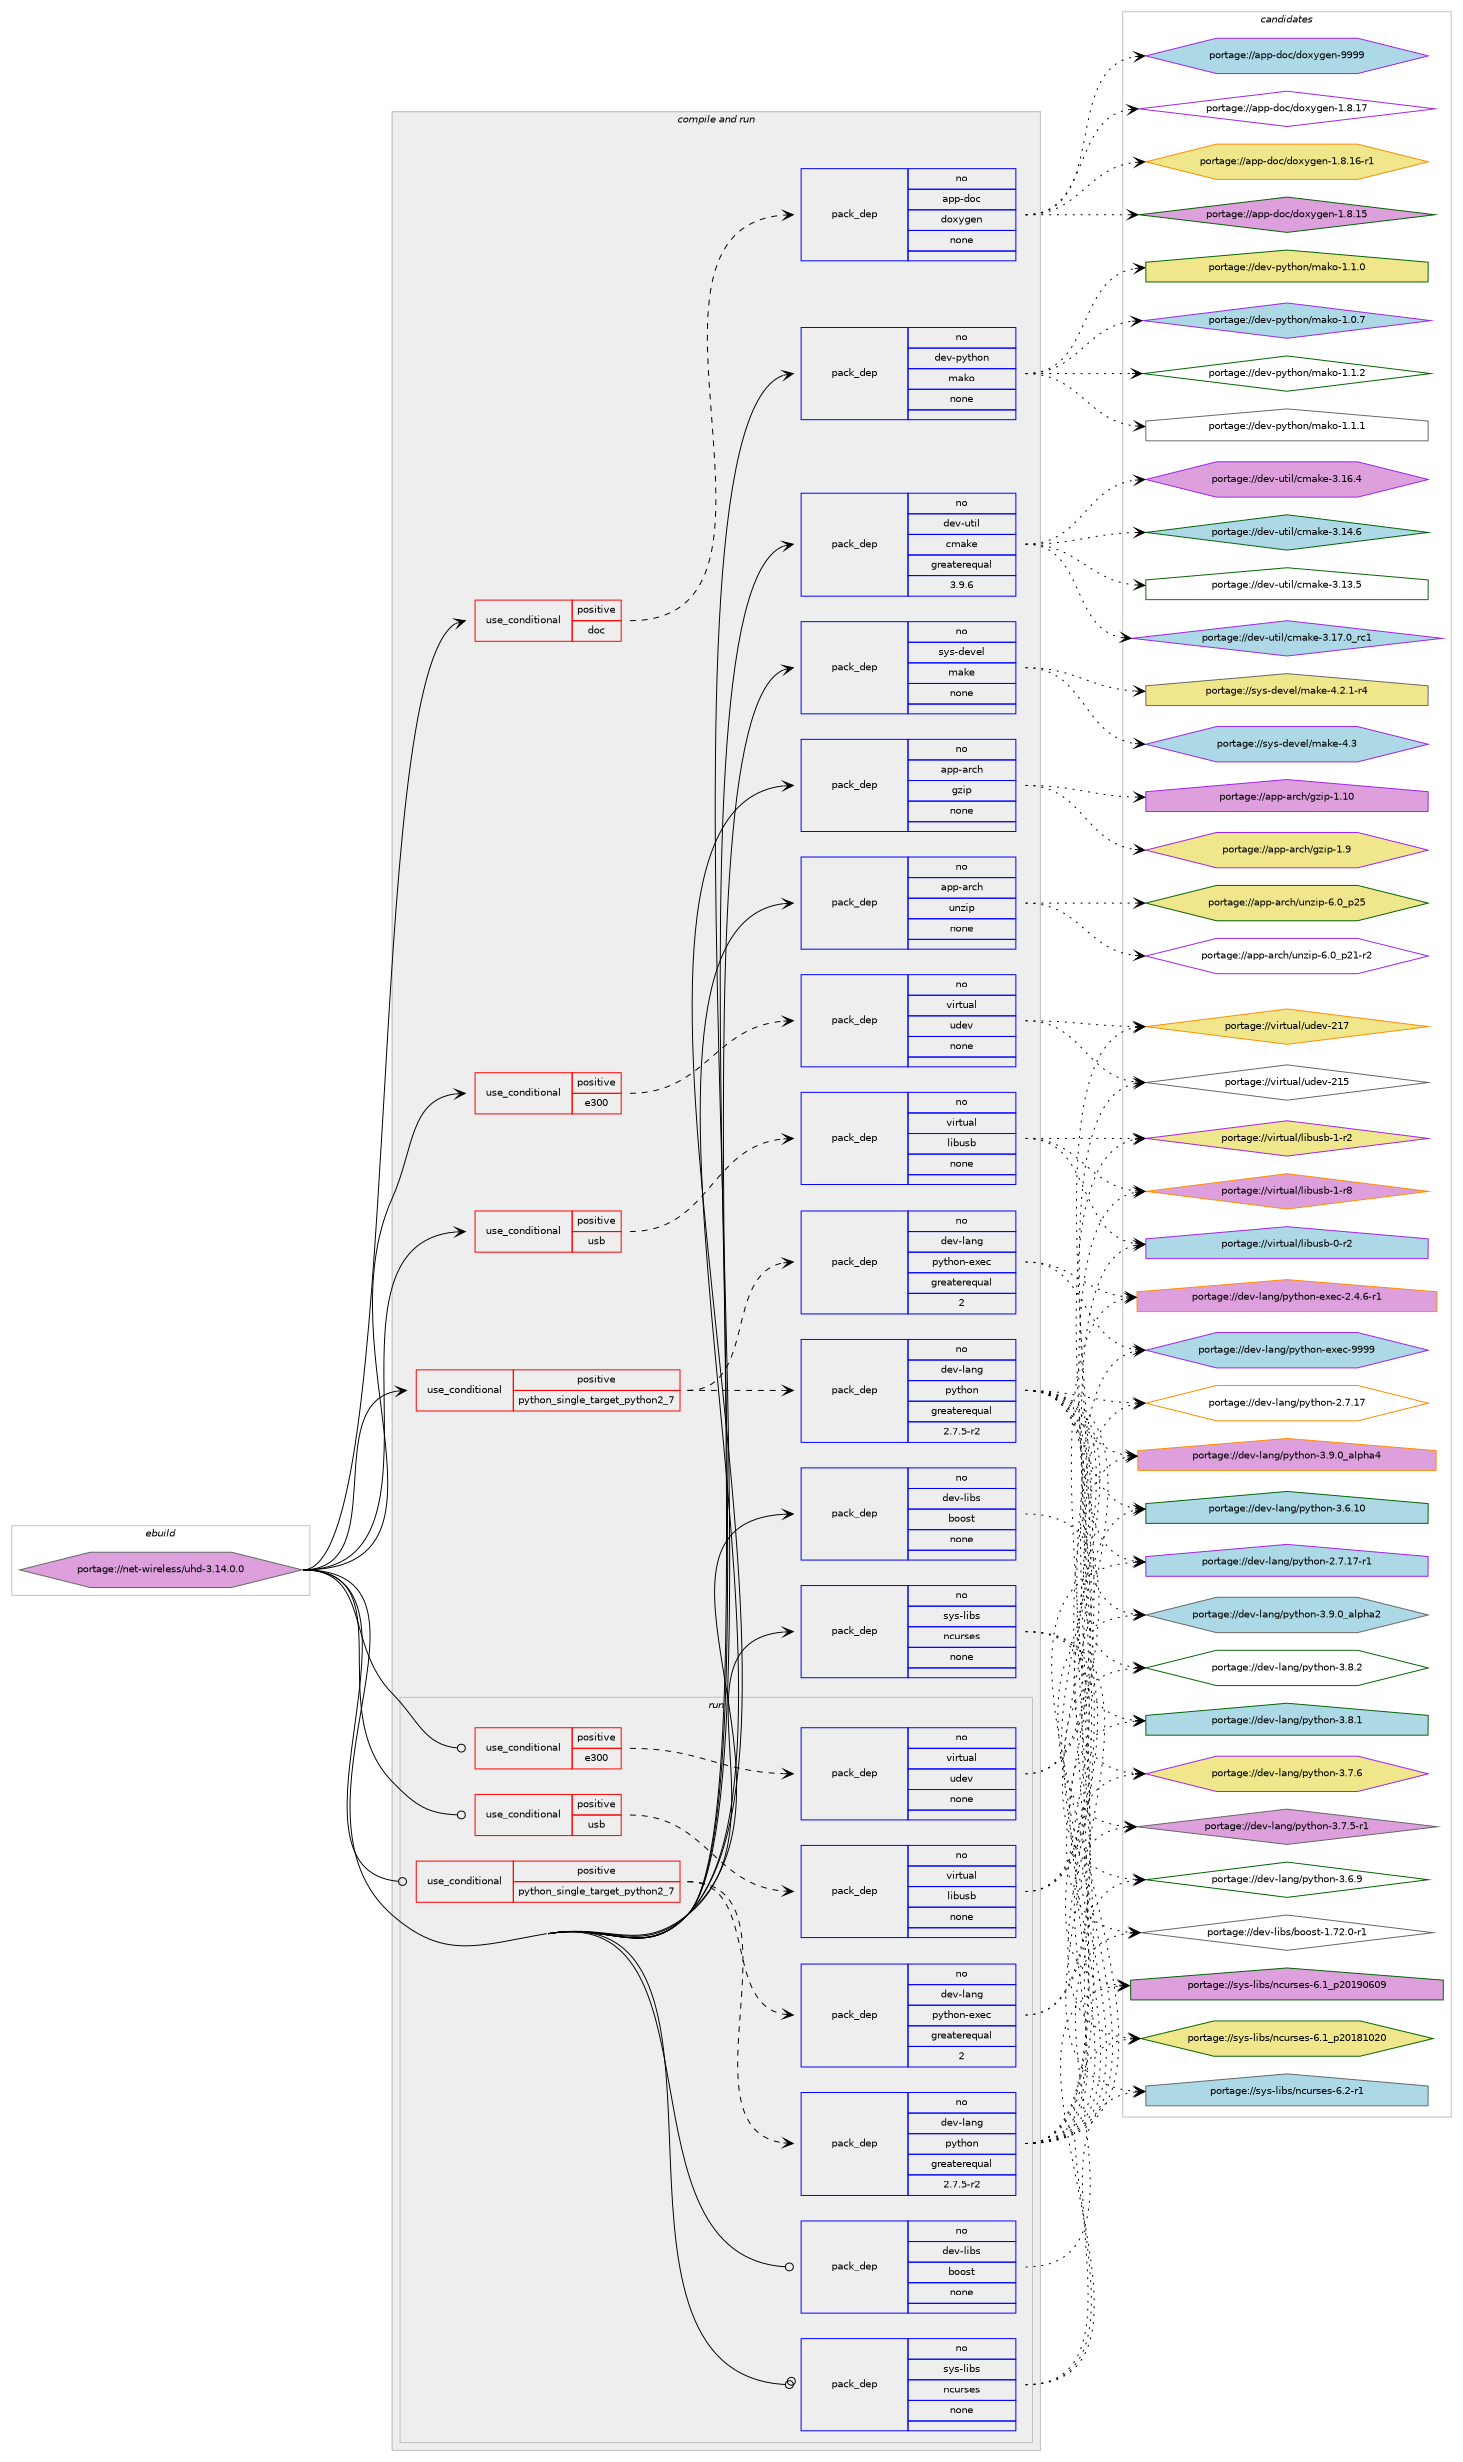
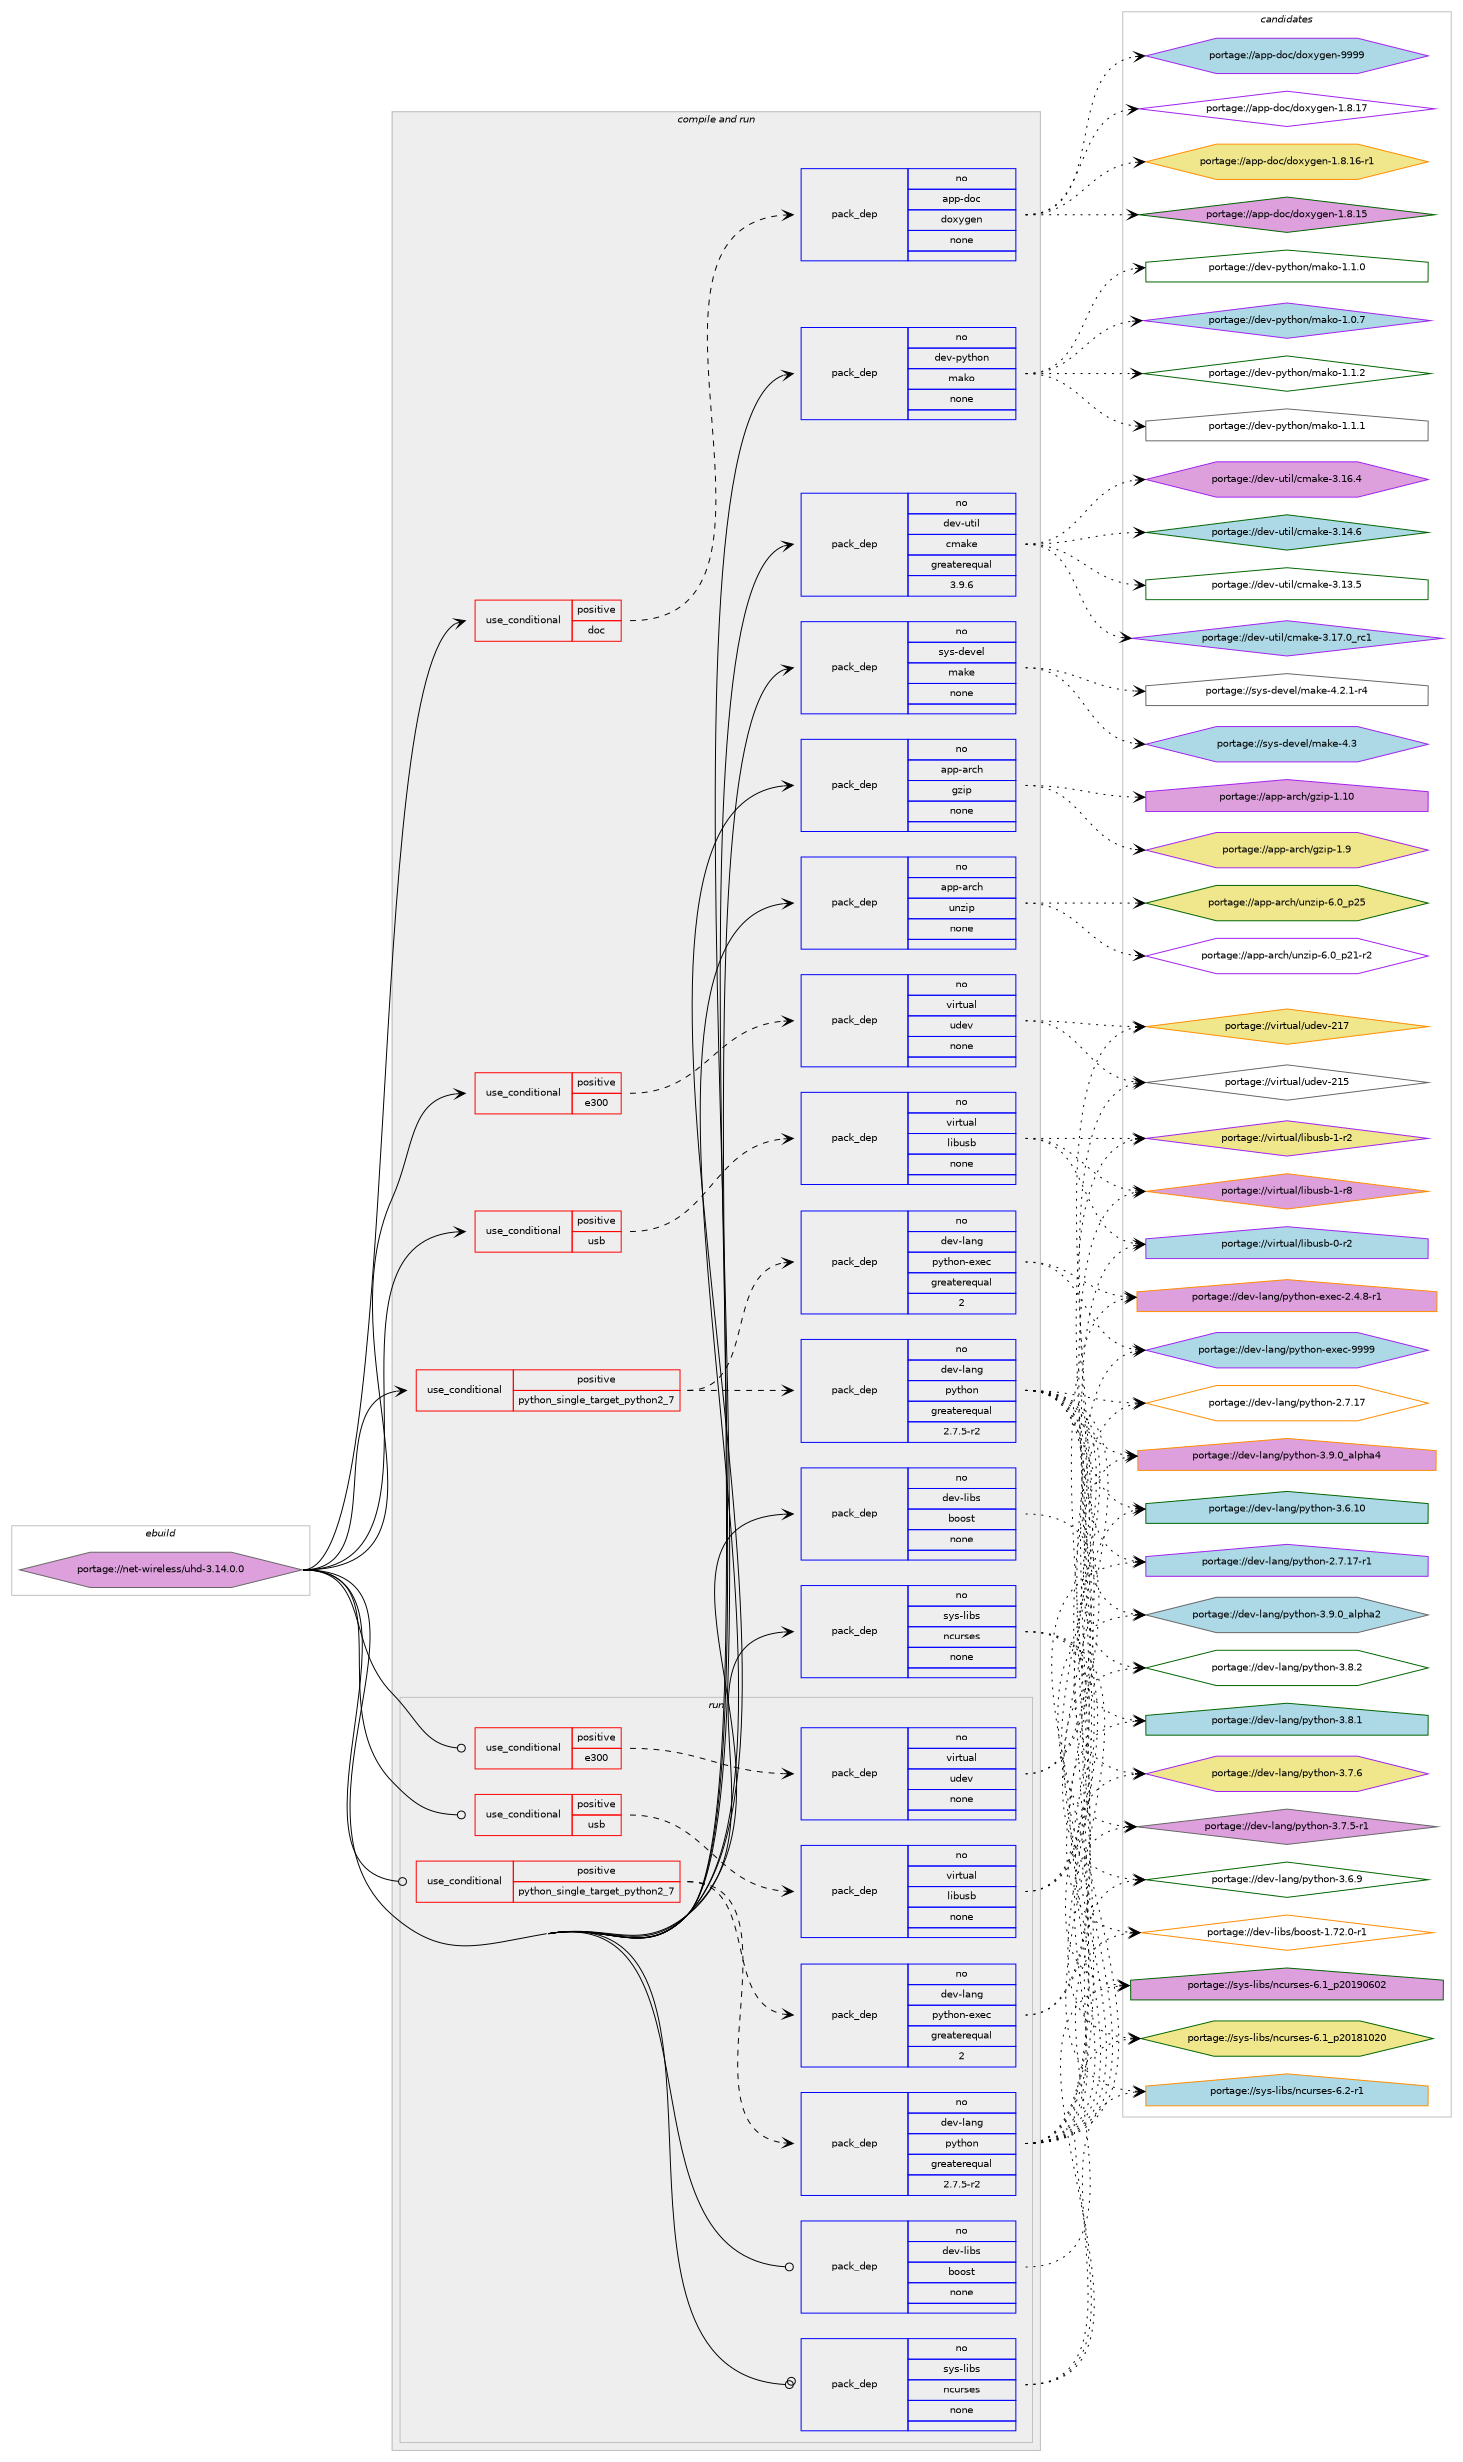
(1287, 268) -> (1287, 268)
(1287, 691) -> (1287, 691)
(1287, 1297) -> (1287, 1297)
(1287, 1933) -> (1287, 1933)
(1287, 1986) -> (1287, 1986)
(1287, 2092) -> (1287, 2092)
